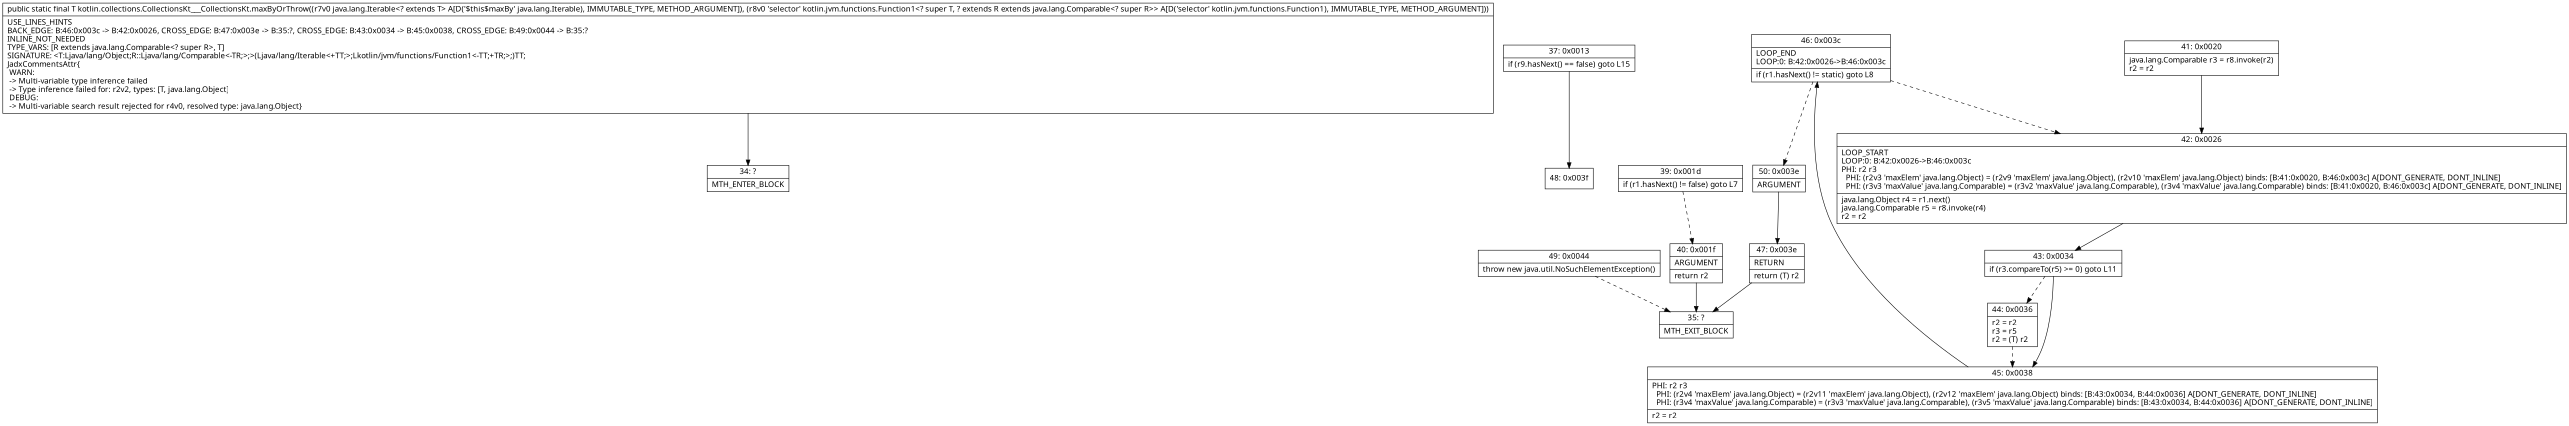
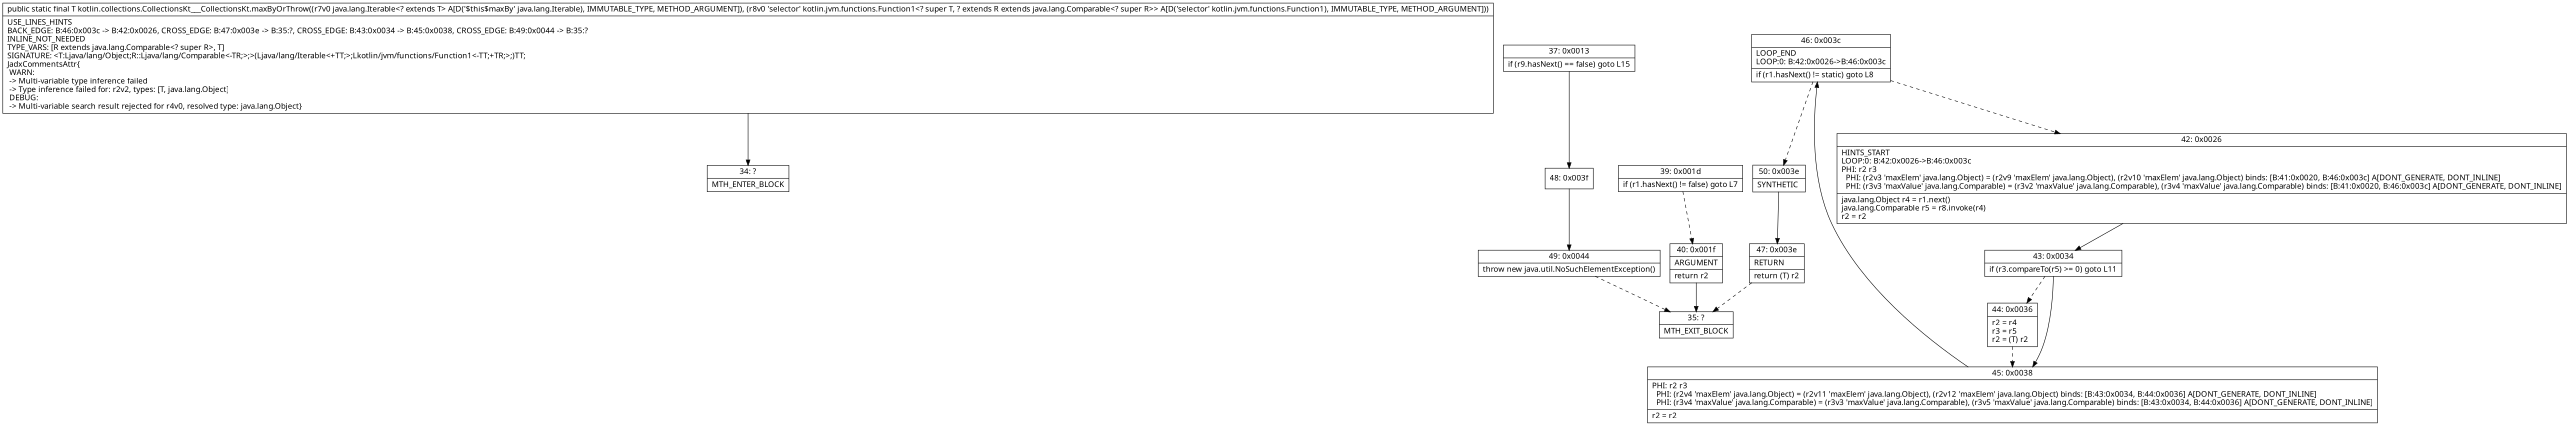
(2202, 58) -> none
(1865, 153) -> (1866, 153)
(1779, 185) -> (1778, 185)
none -> (1569, 217)
(1735, 296) -> (1735, 296)
(2005, 323) -> (2005, 323)
